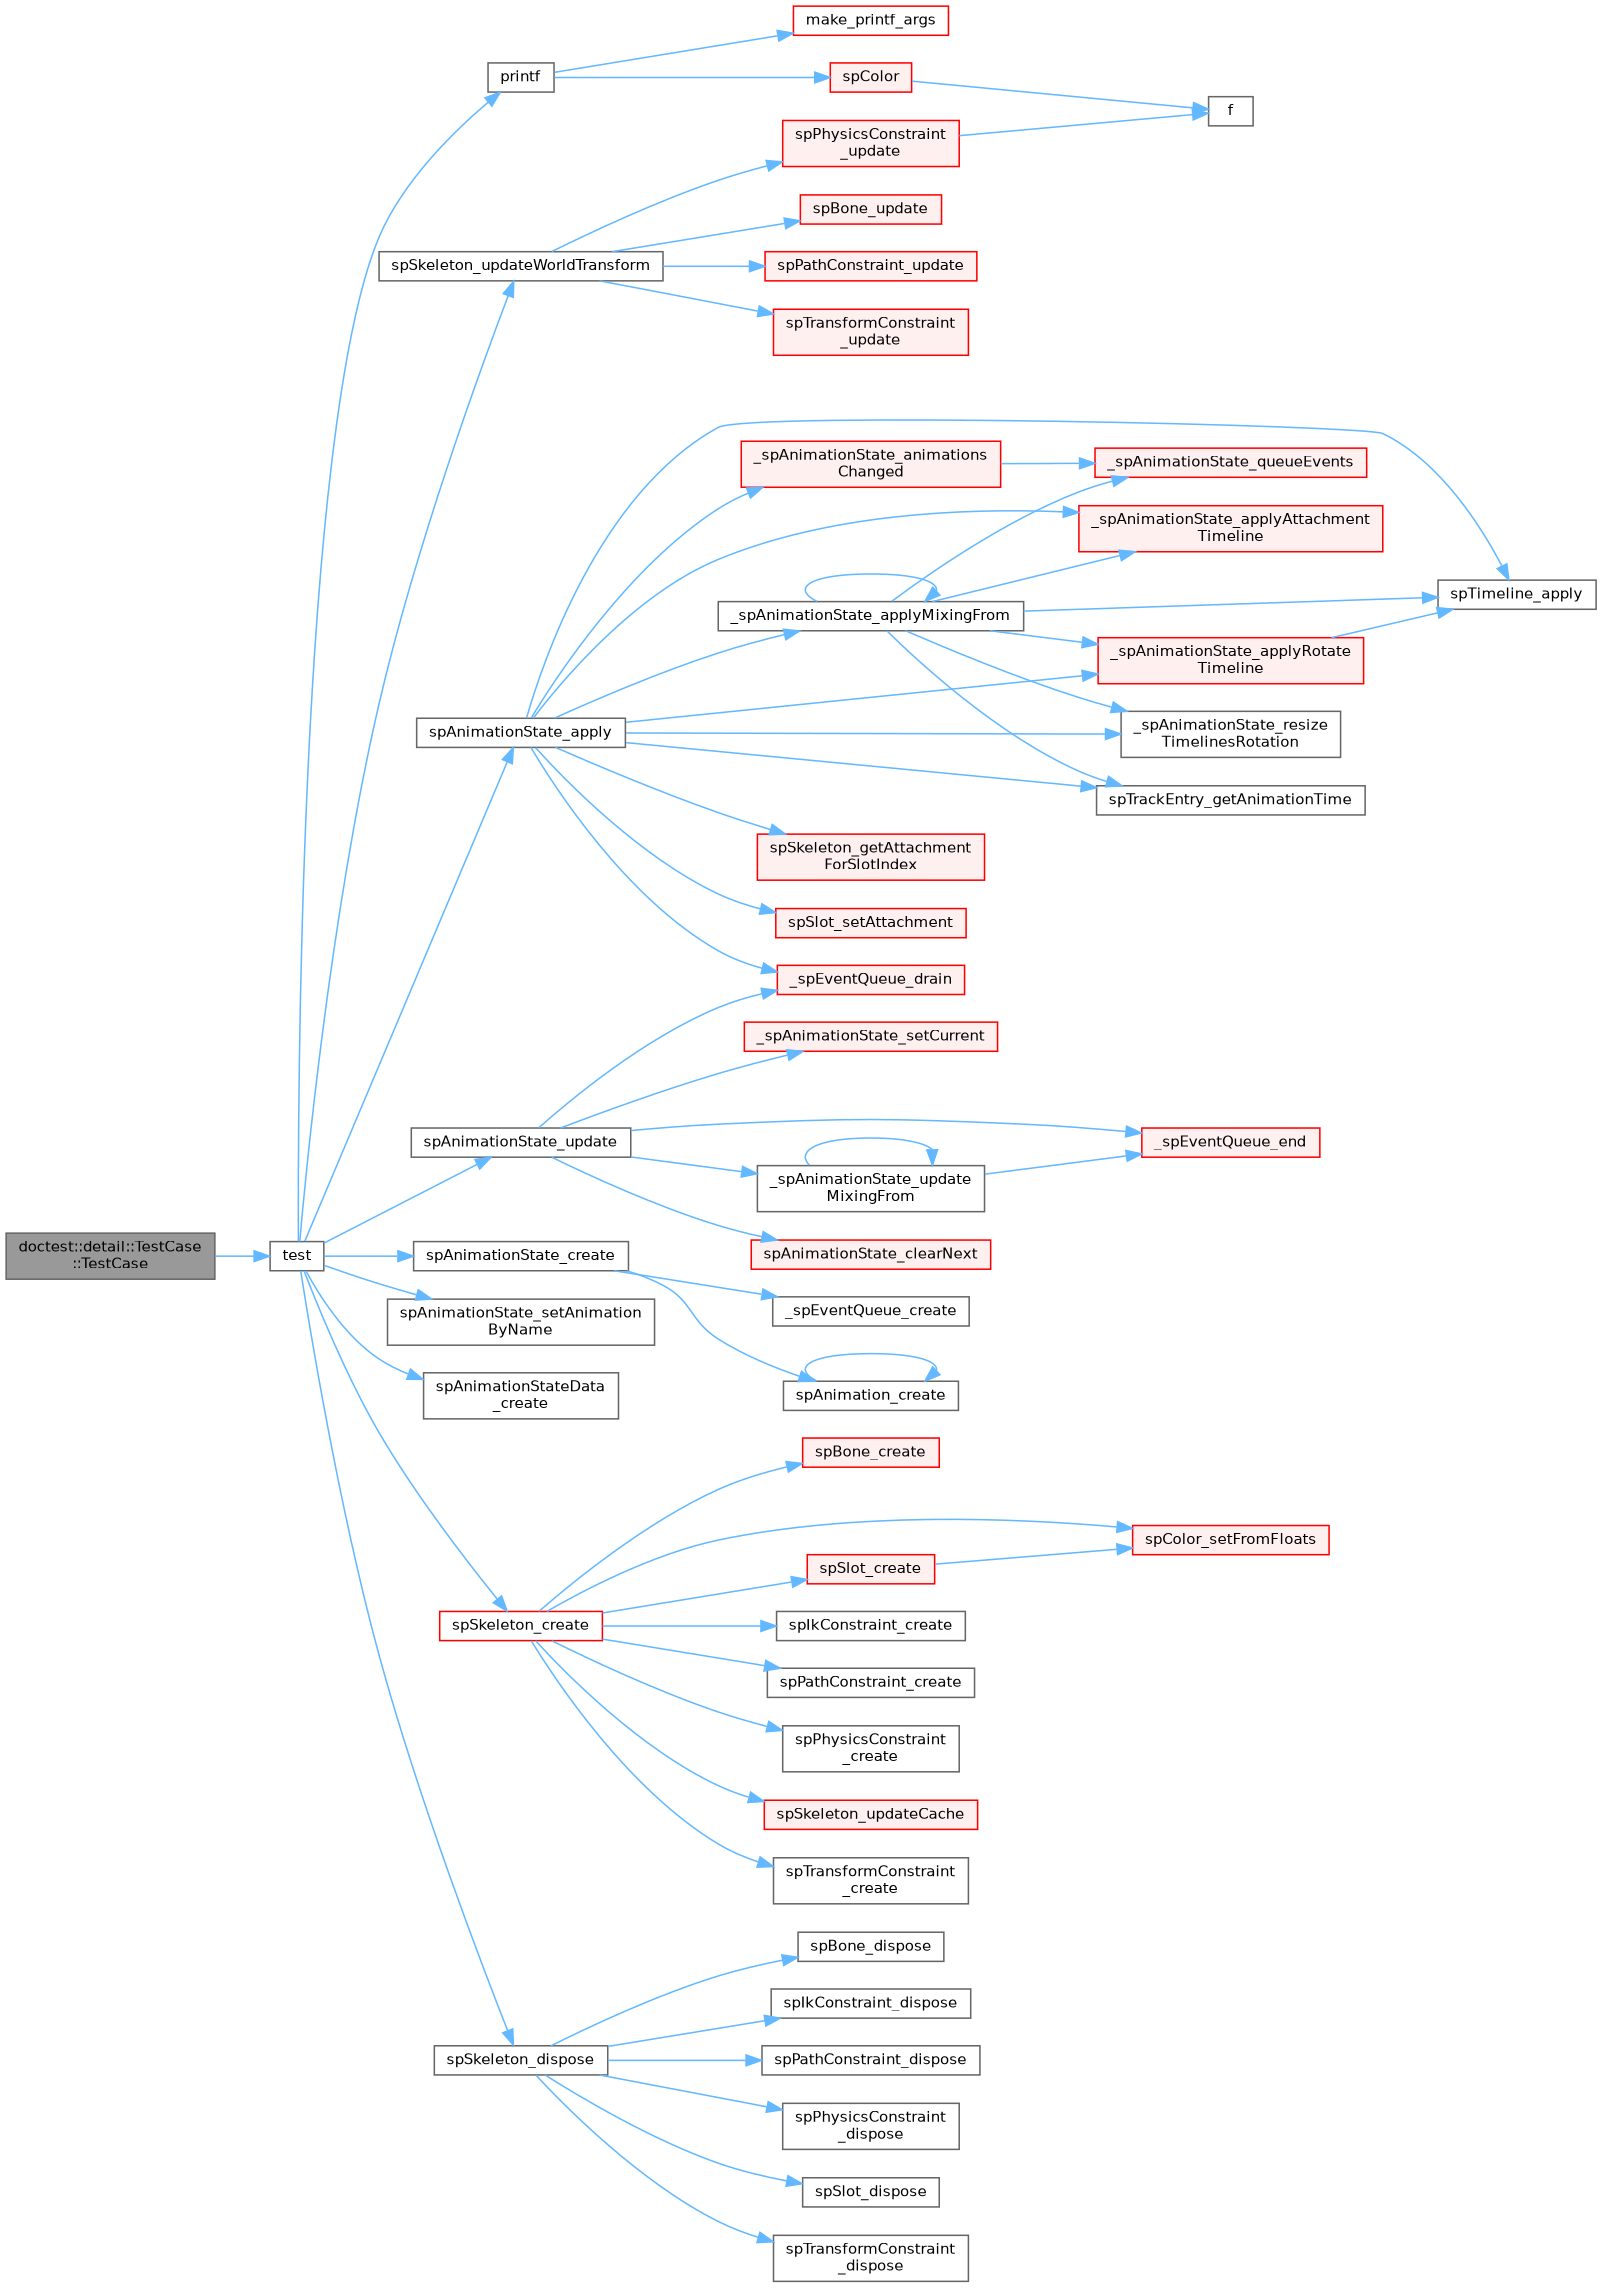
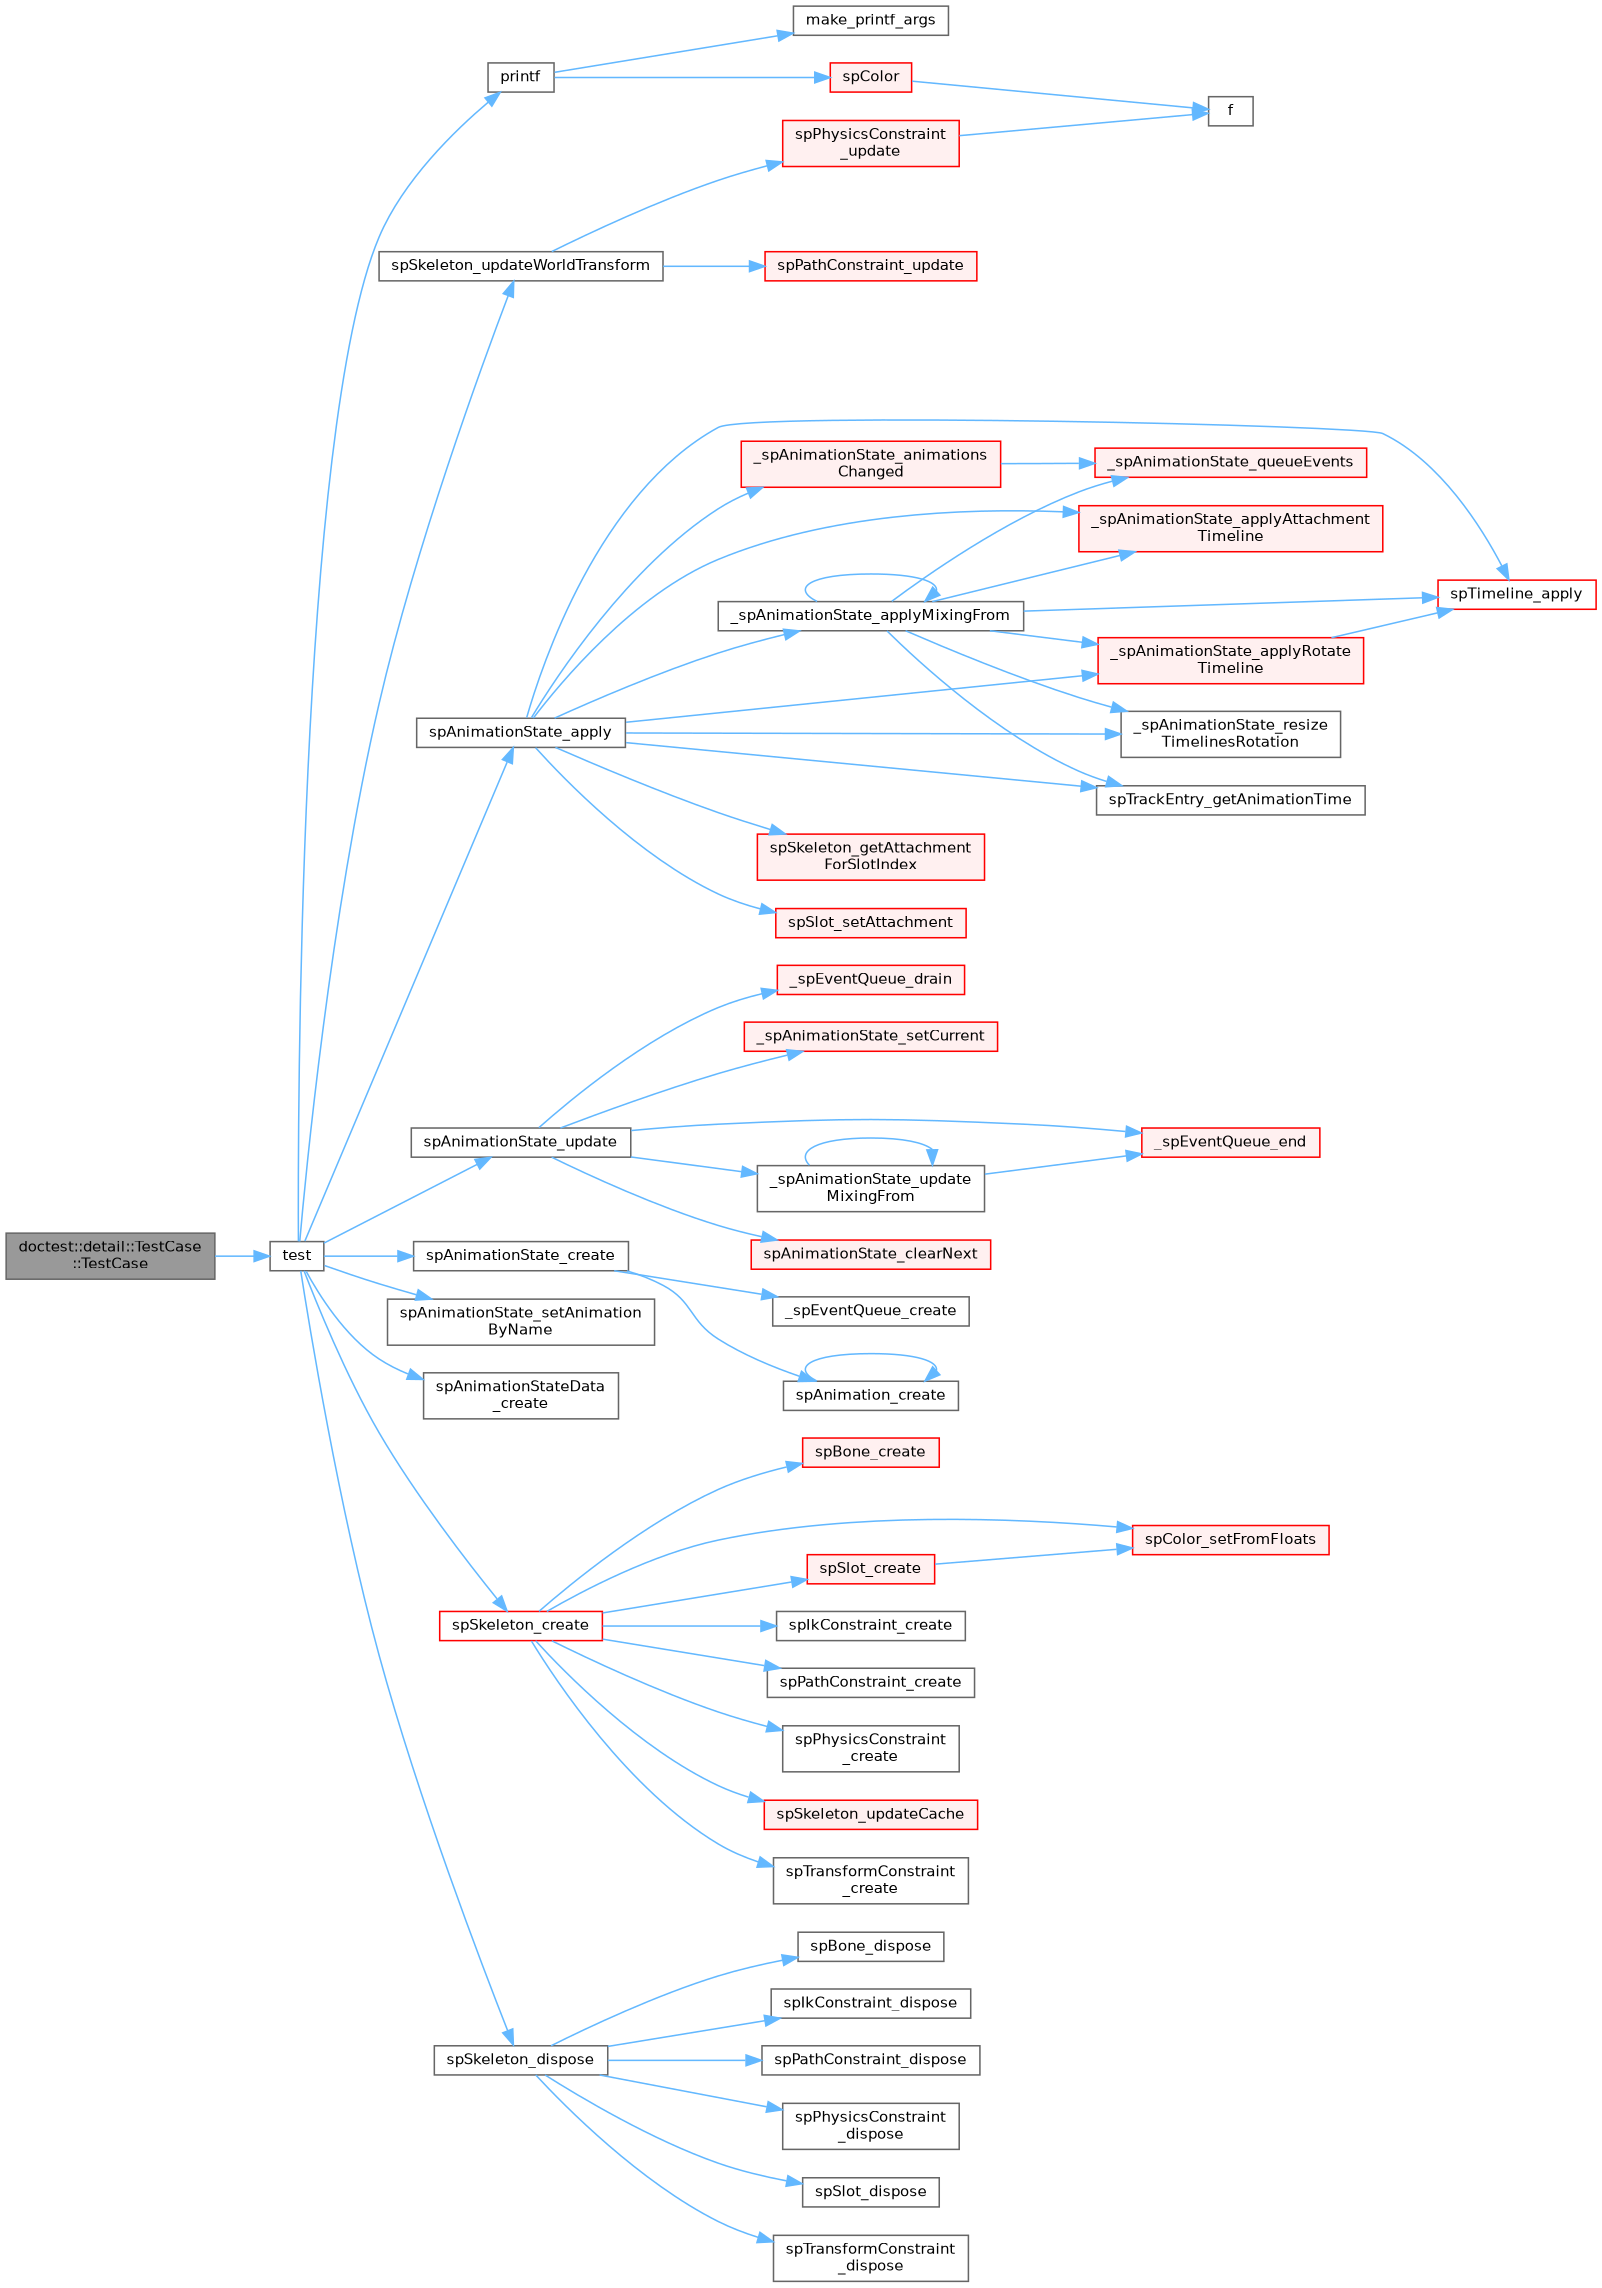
(871, 21) -> (871, 21)
(871, 209) -> none
(871, 332) -> none
(1517, 595) -> (1517, 595)
(629, 878) -> none
